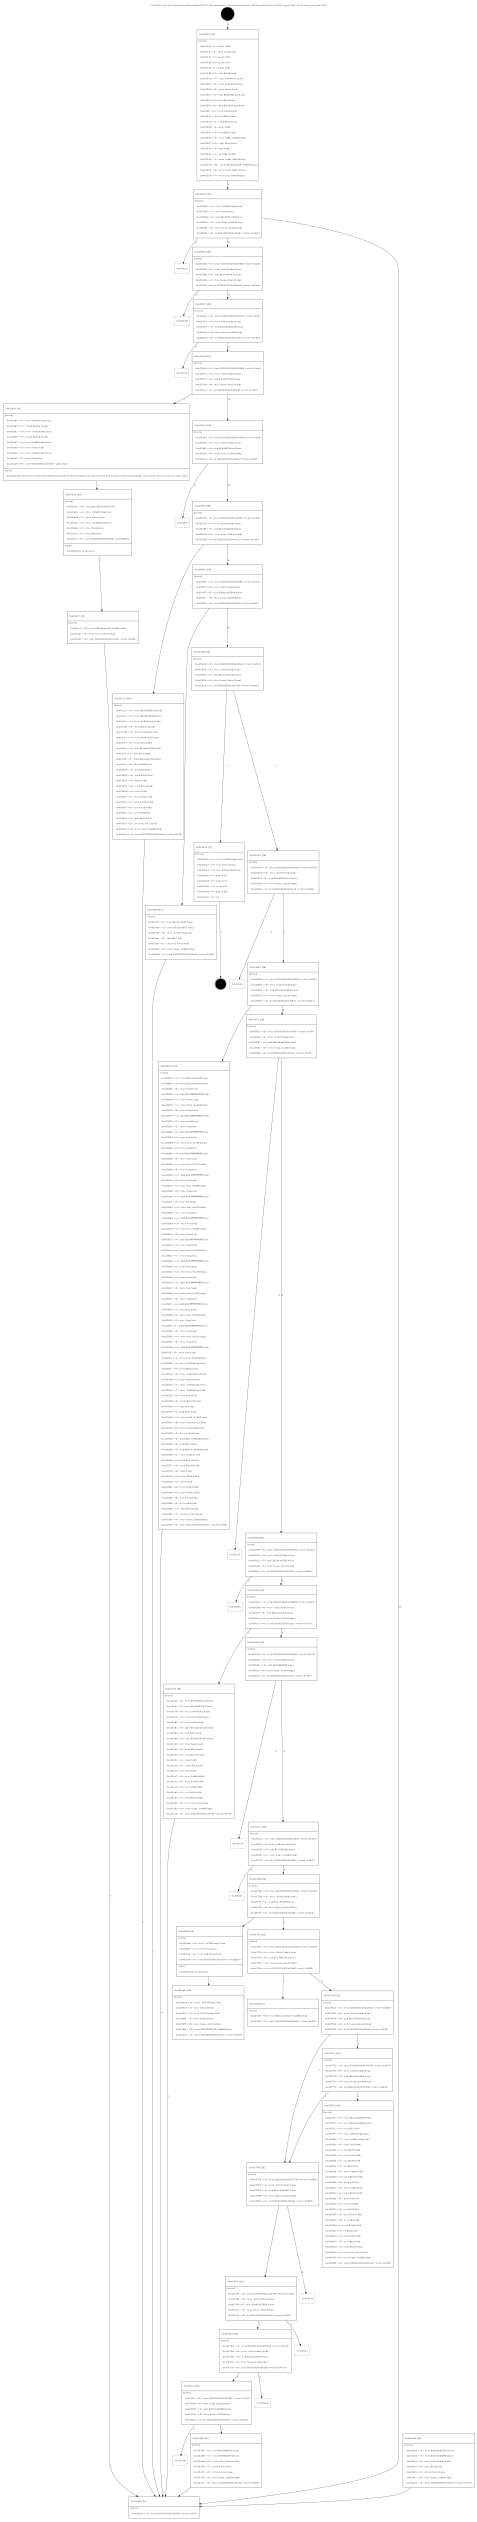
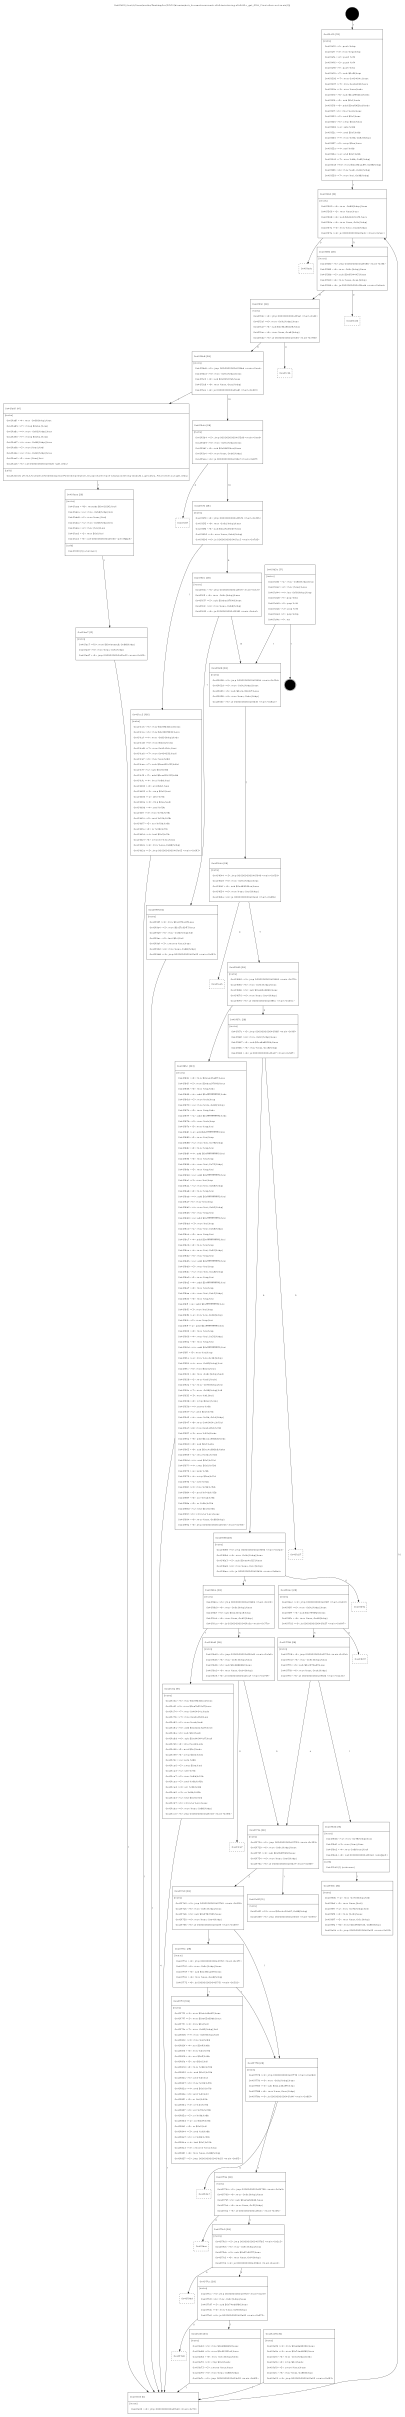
(224, 766) -> (266, 643)
(398, 1391) -> (398, 1403)
(282, 1750) -> (261, 1752)
